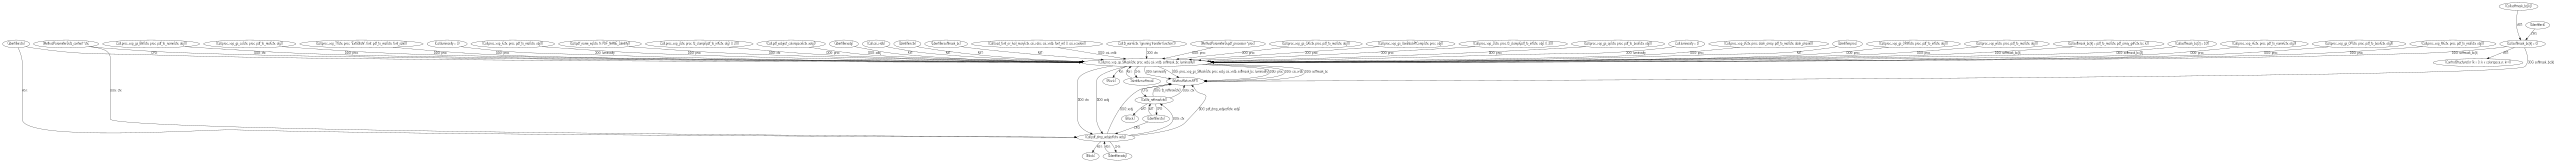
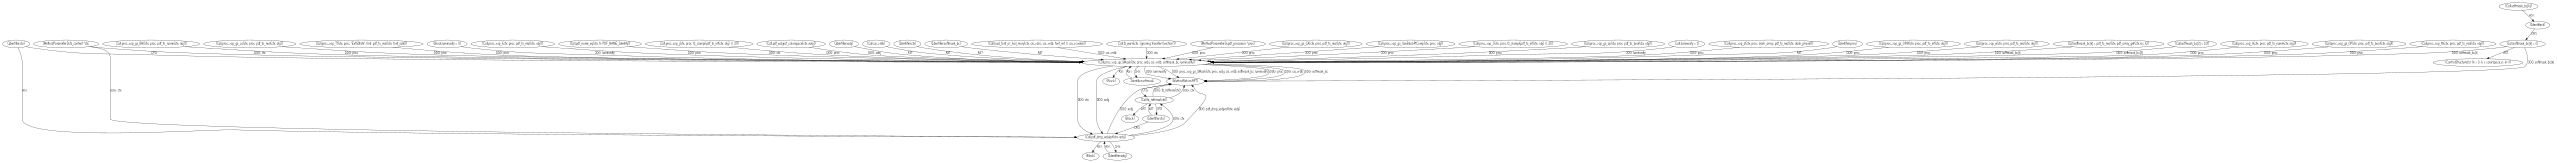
(2516, 24) -> (2527, 15)
(447, 44) -> (447, 44)
